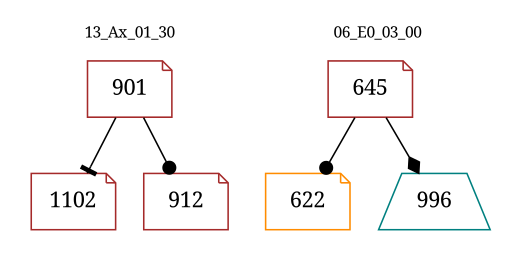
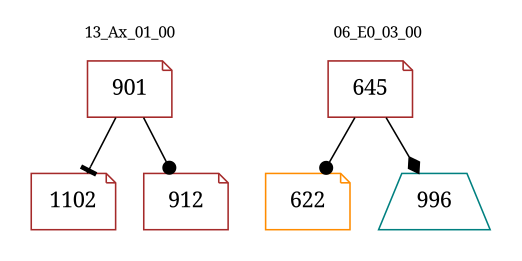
(130, 34) -> (130, 34)
